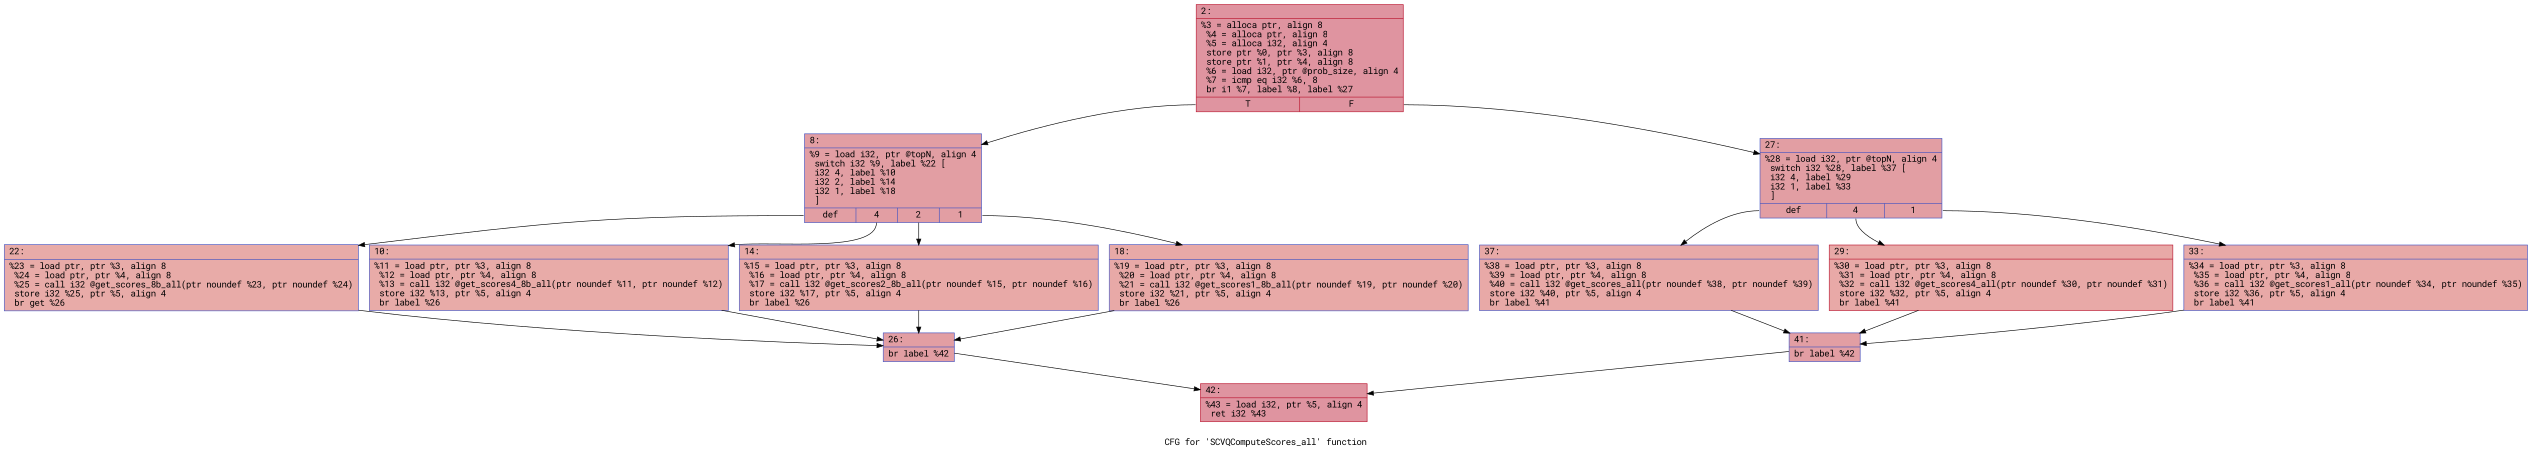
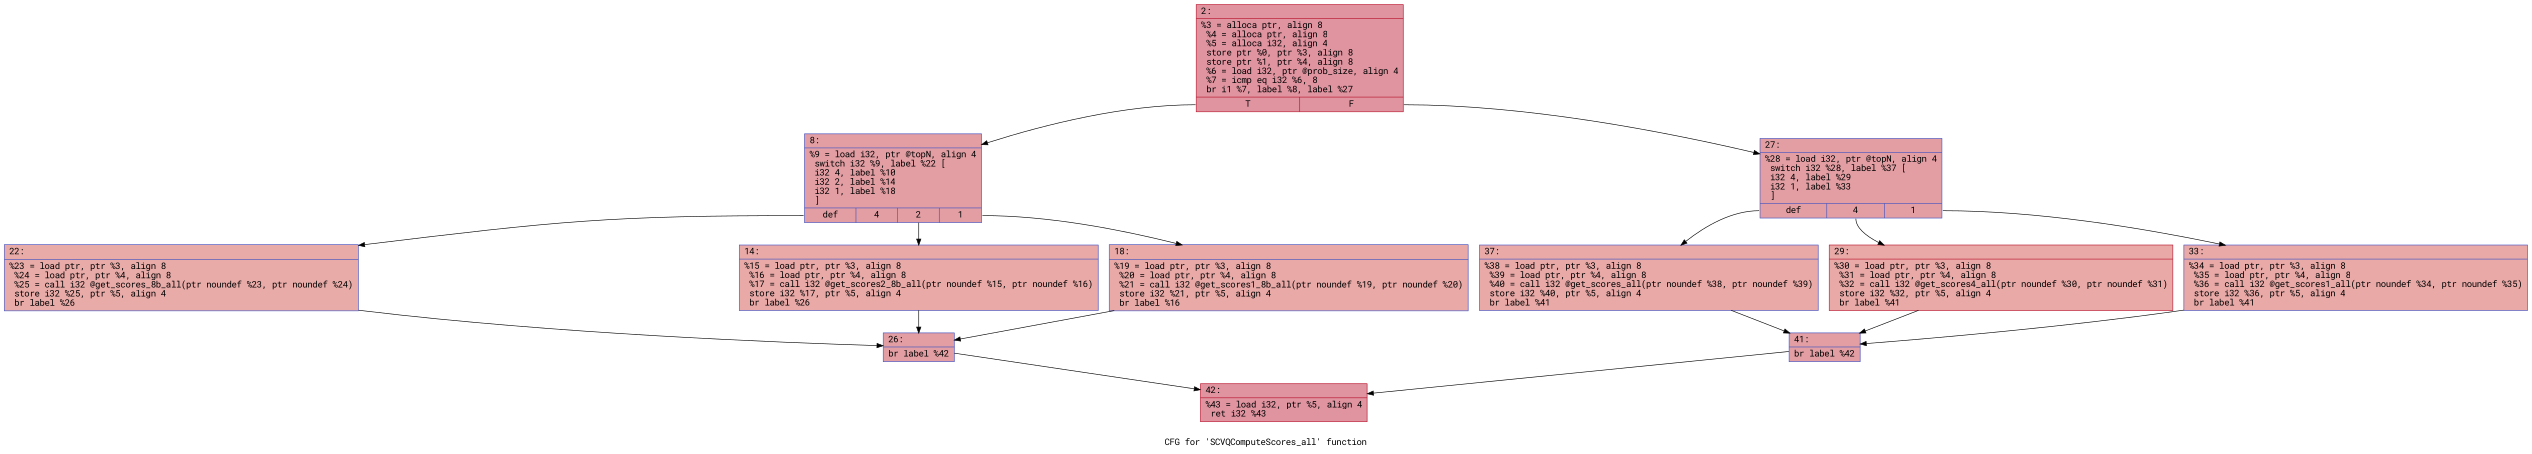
(549, 278) -> none
(37, 303) -> (42, 303)
(1147, 303) -> (1147, 303)
